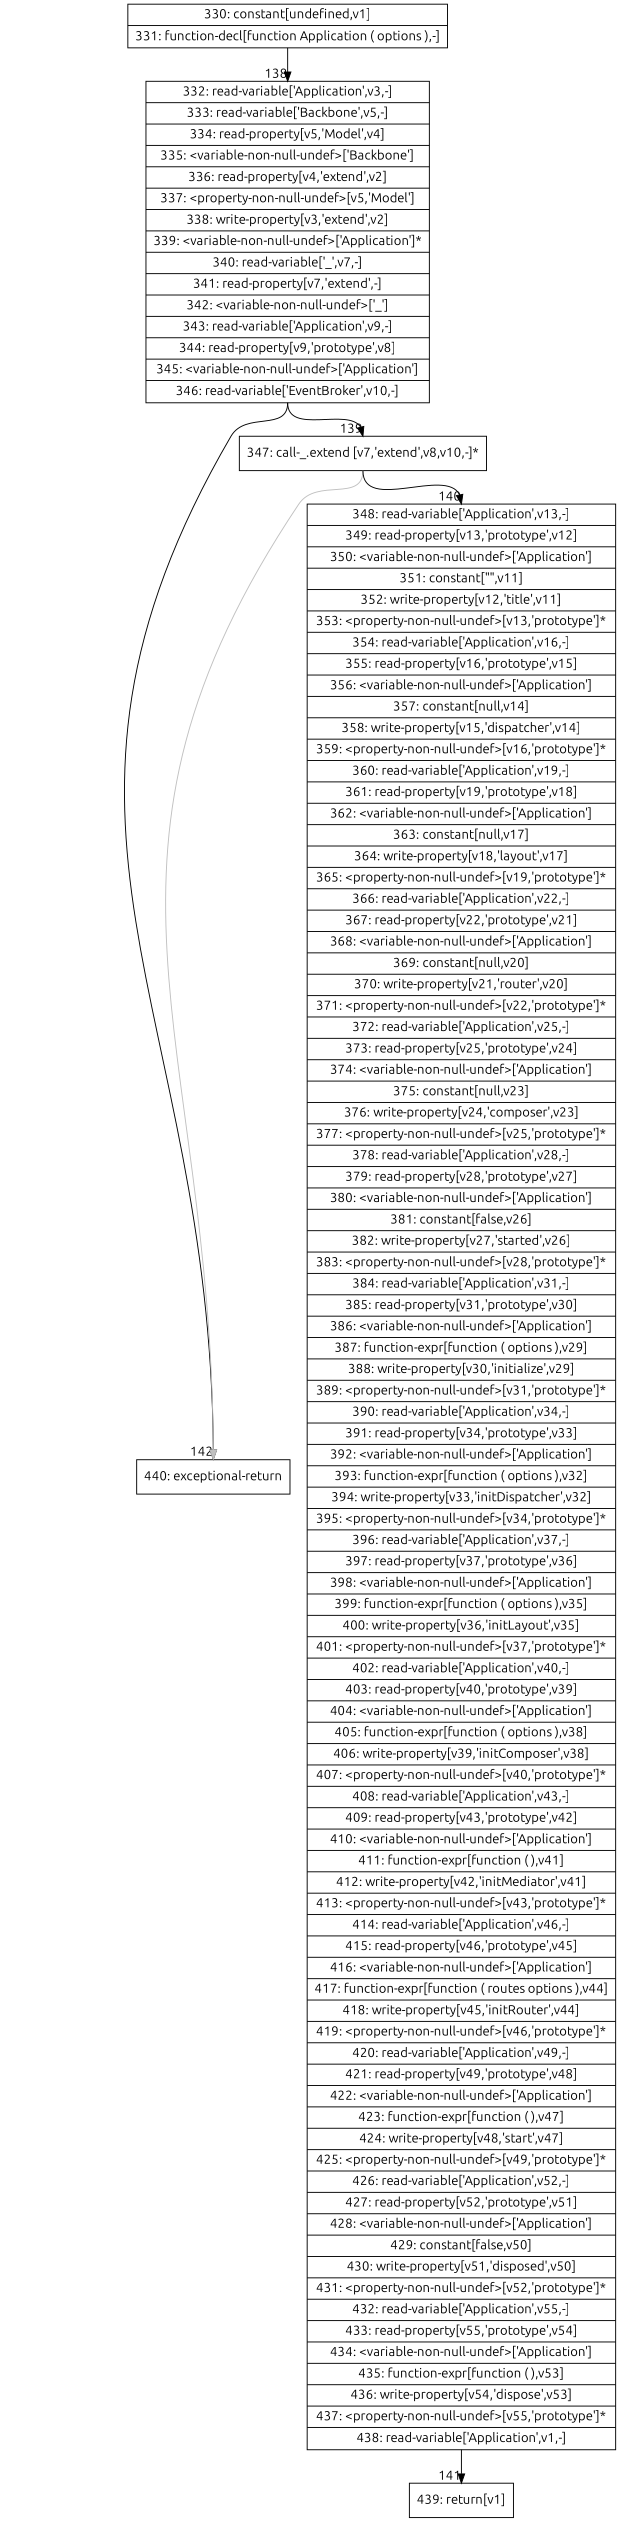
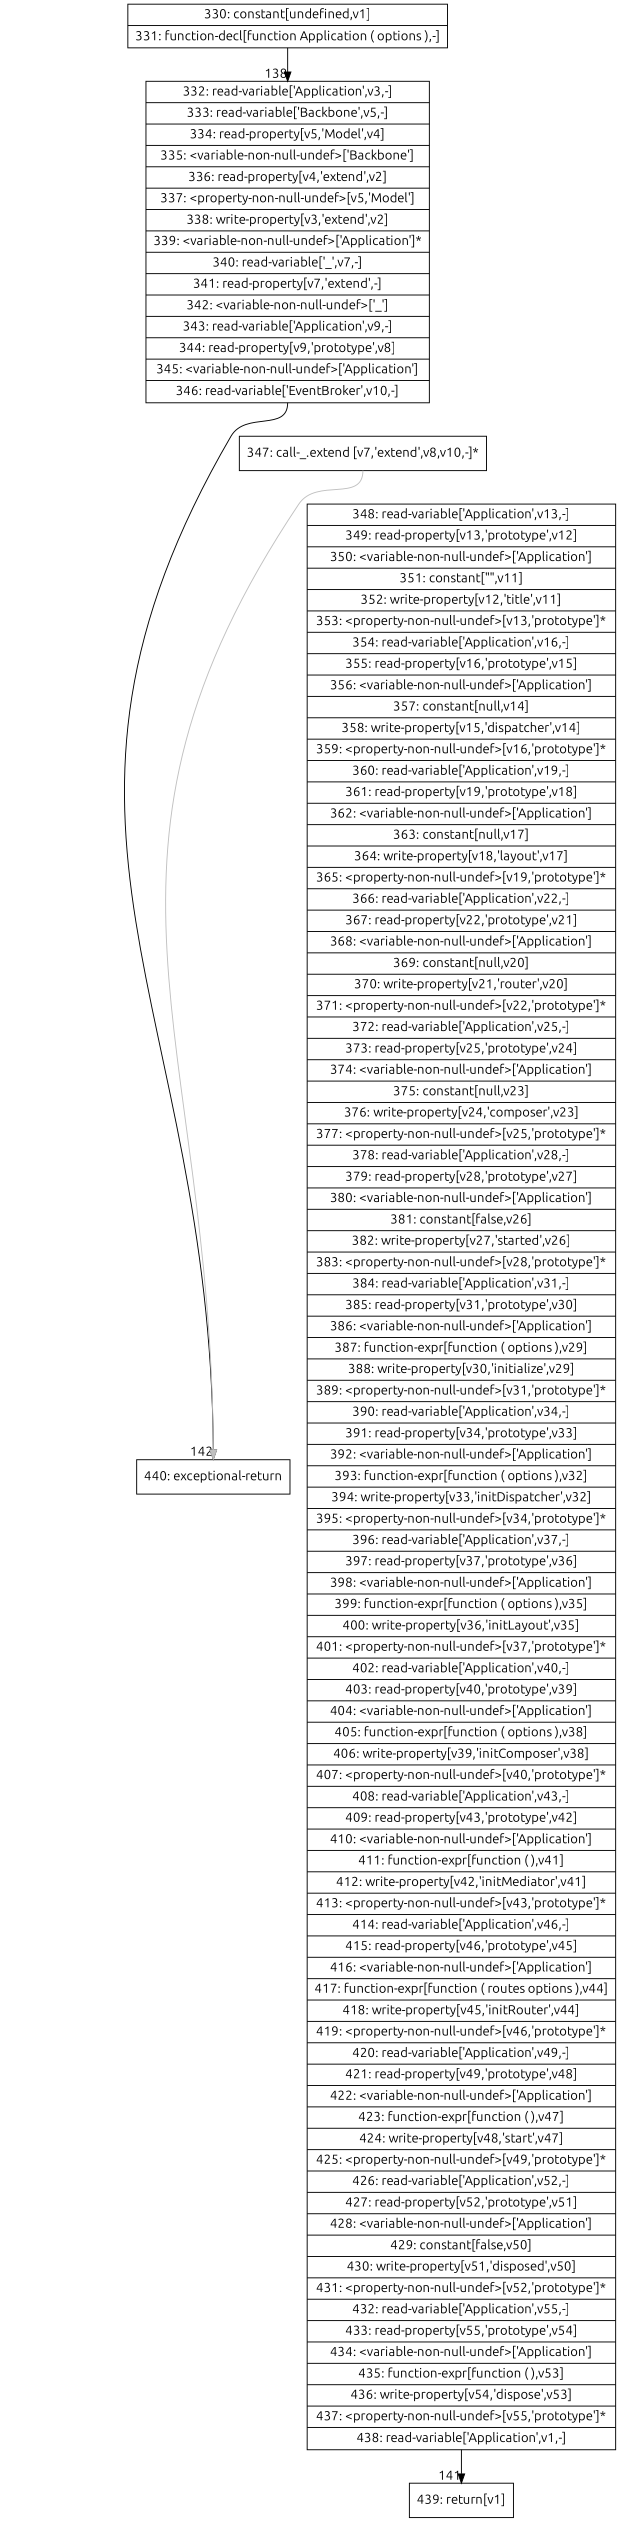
(321, 420) -> none
(407, 488) -> none
